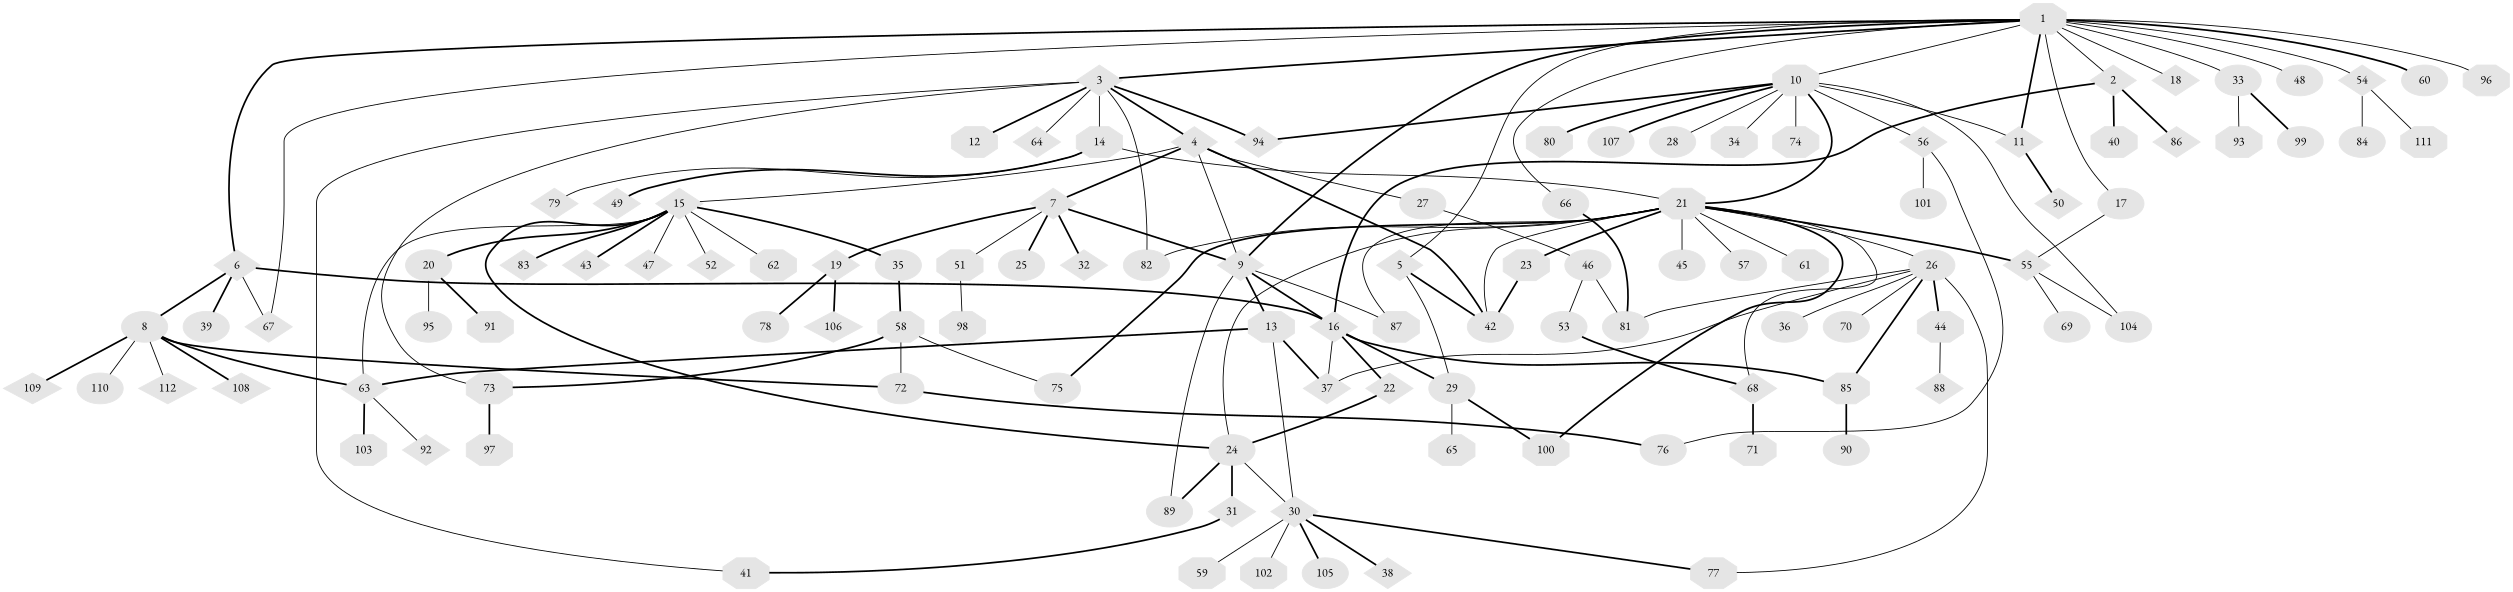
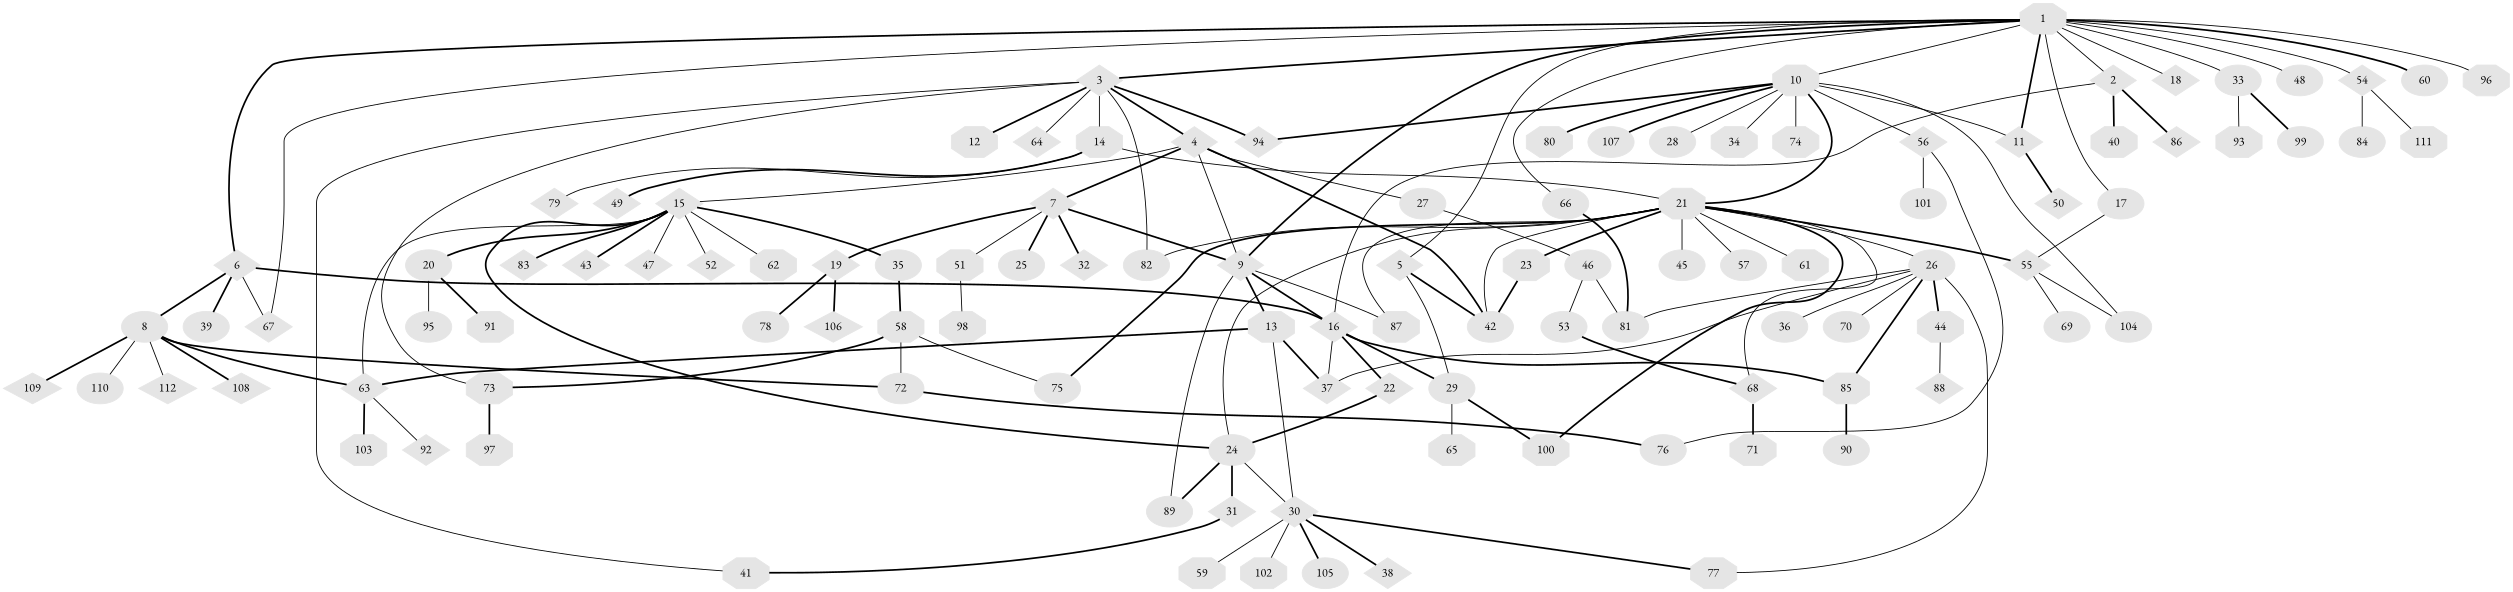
(1677, 164) -> (1677, 164)
